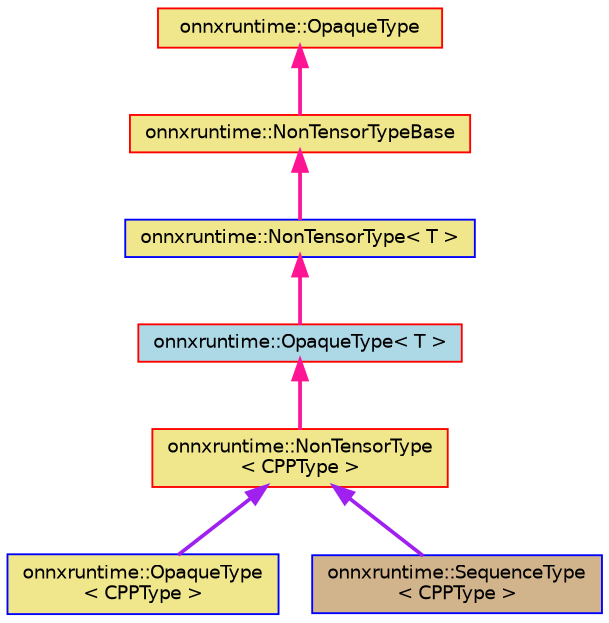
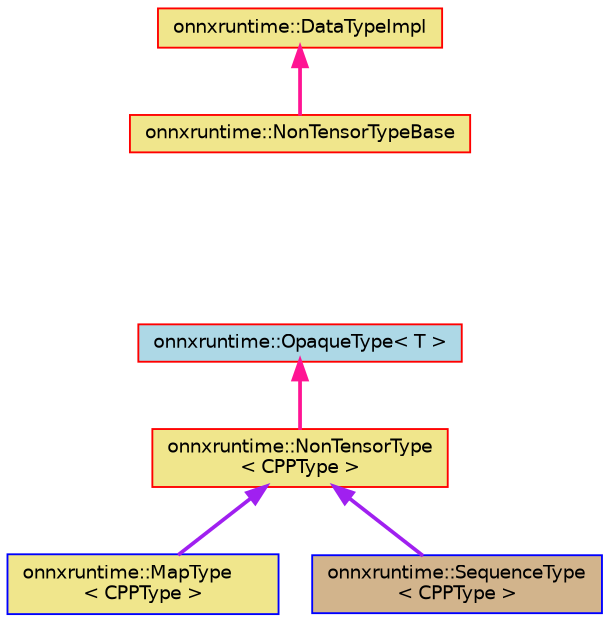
(300, 28) -> (300, 28)
(300, 238) -> none
(143, 584) -> (143, 584)
